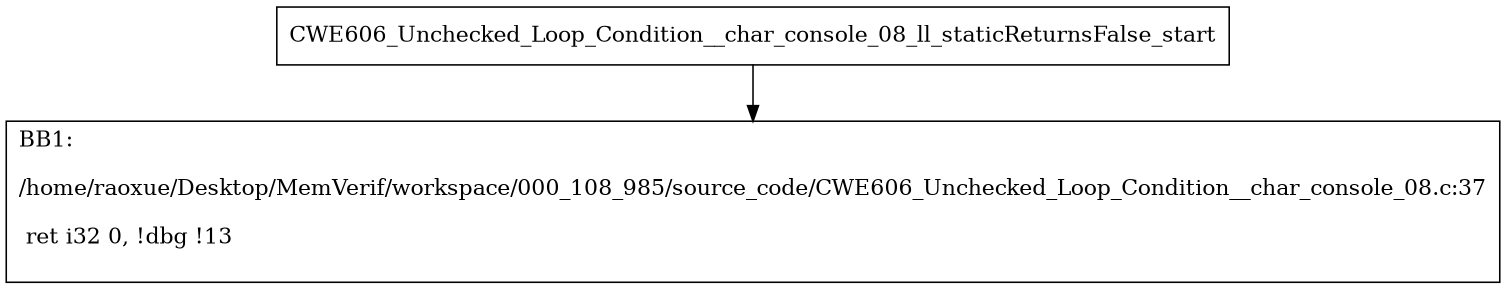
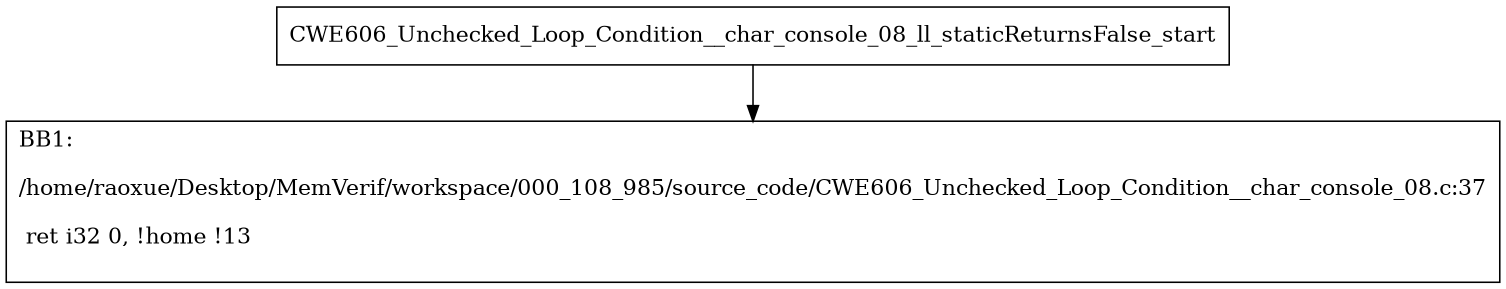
(126, 237) -> (135, 237)
